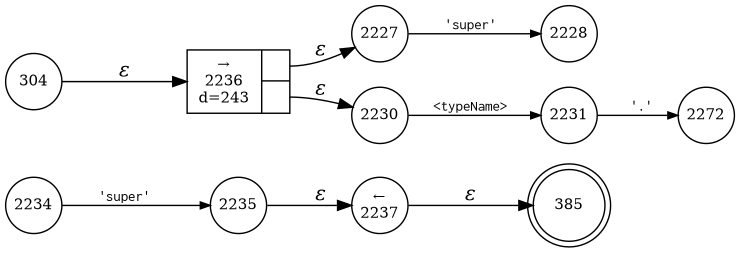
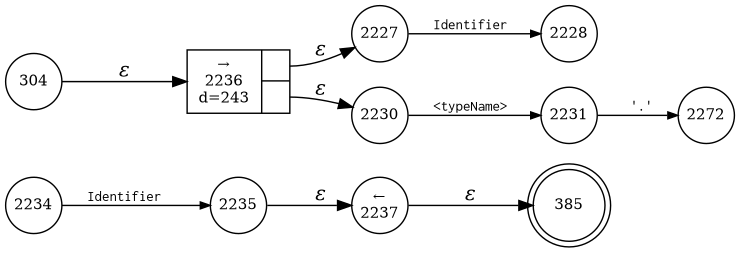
(471, 25) -> (471, 25)
(125, 197) -> (125, 197)
